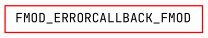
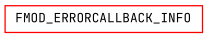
(104, 19) -> (104, 19)
